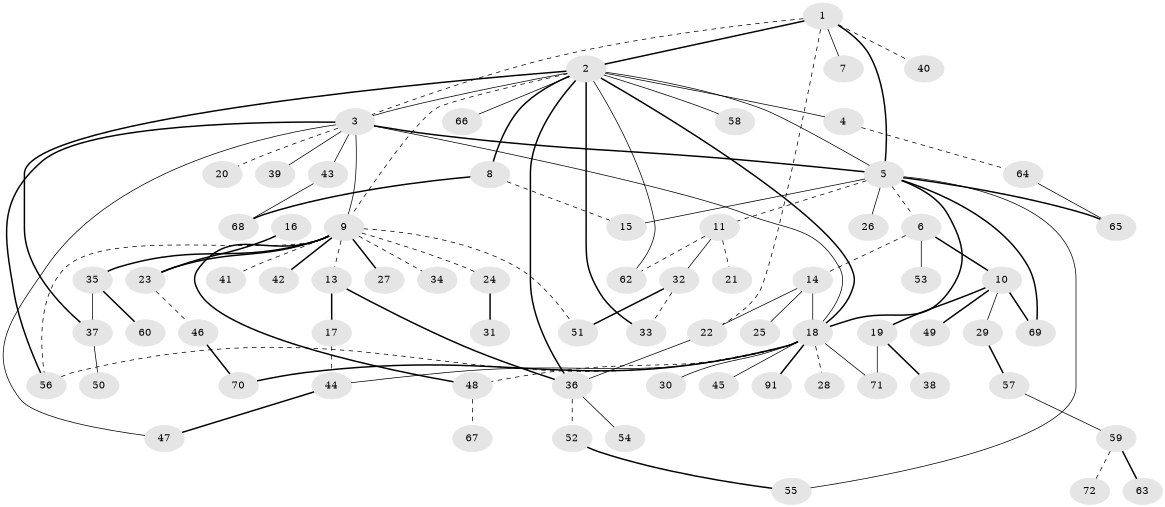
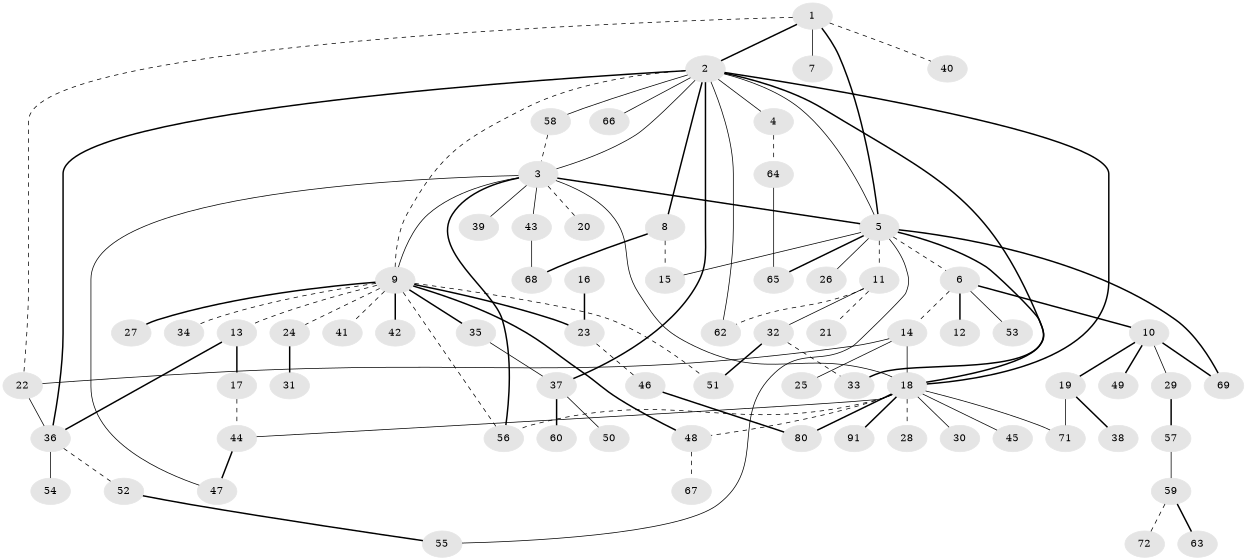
(584, 51) -> (545, 148)
(119, 306) -> (557, 412)
none -> (960, 333)
(239, 386) -> (802, 439)
